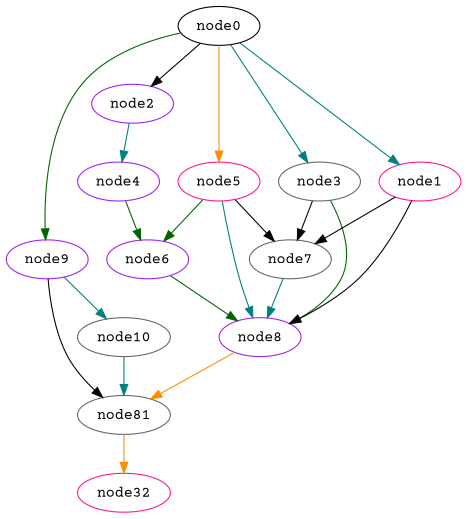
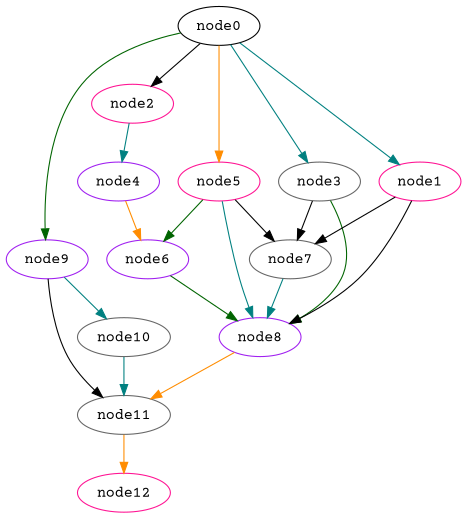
(133, 104) -> (133, 104)
(131, 215) -> (131, 215)
(124, 415) -> (124, 415)
(124, 493) -> (124, 493)
